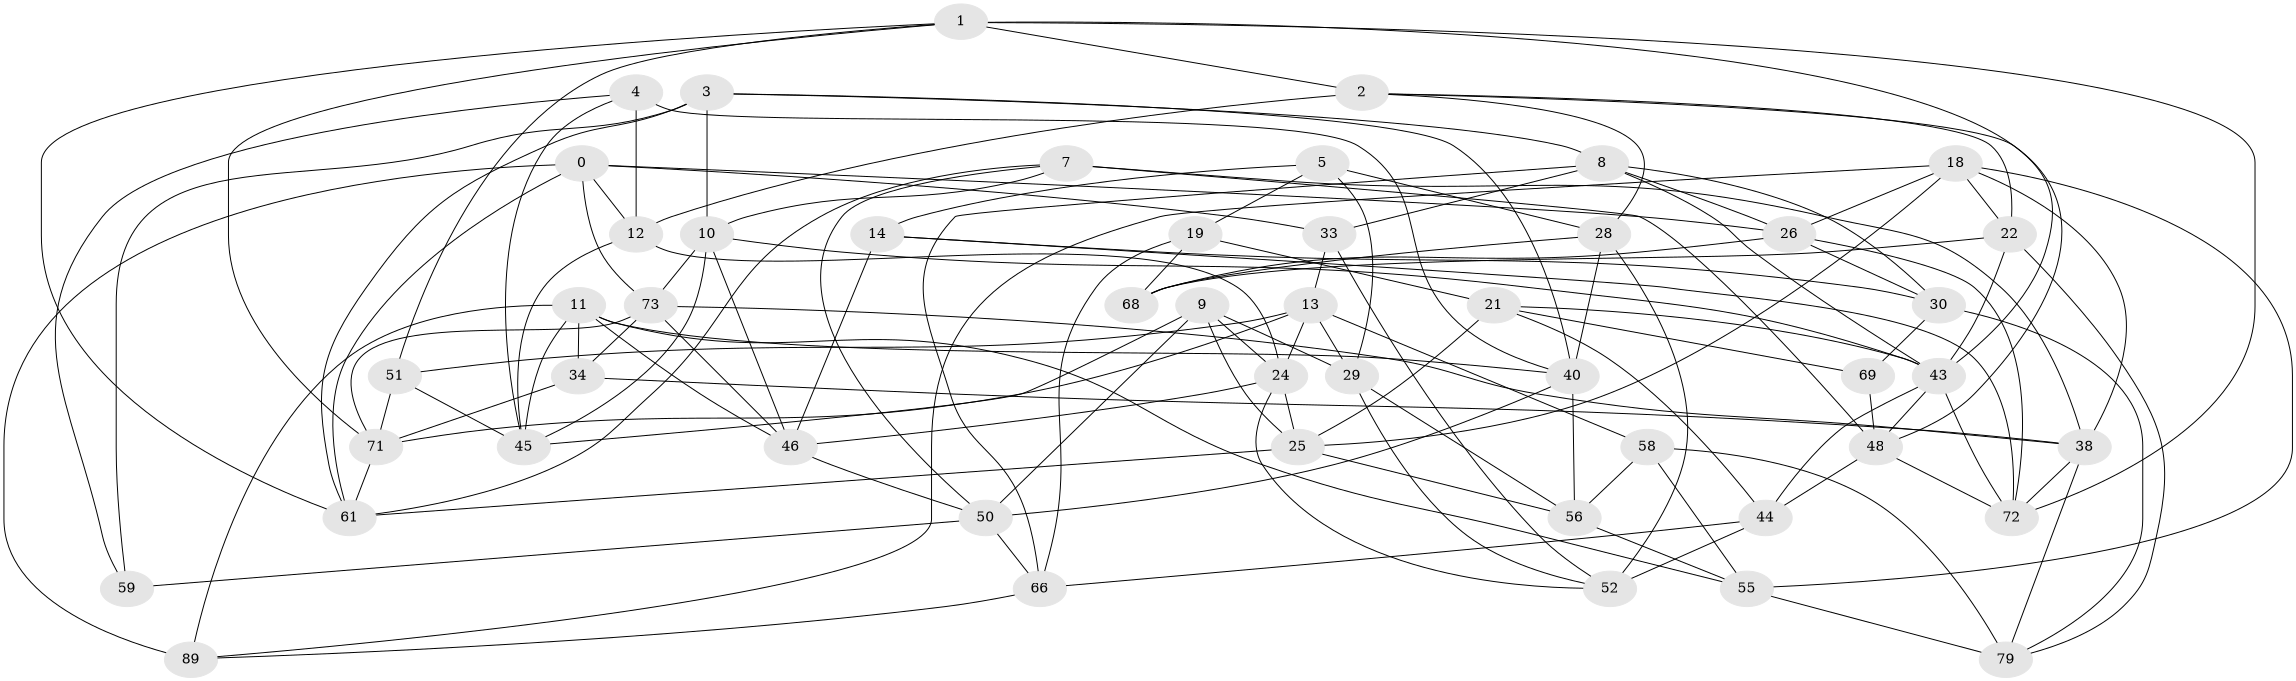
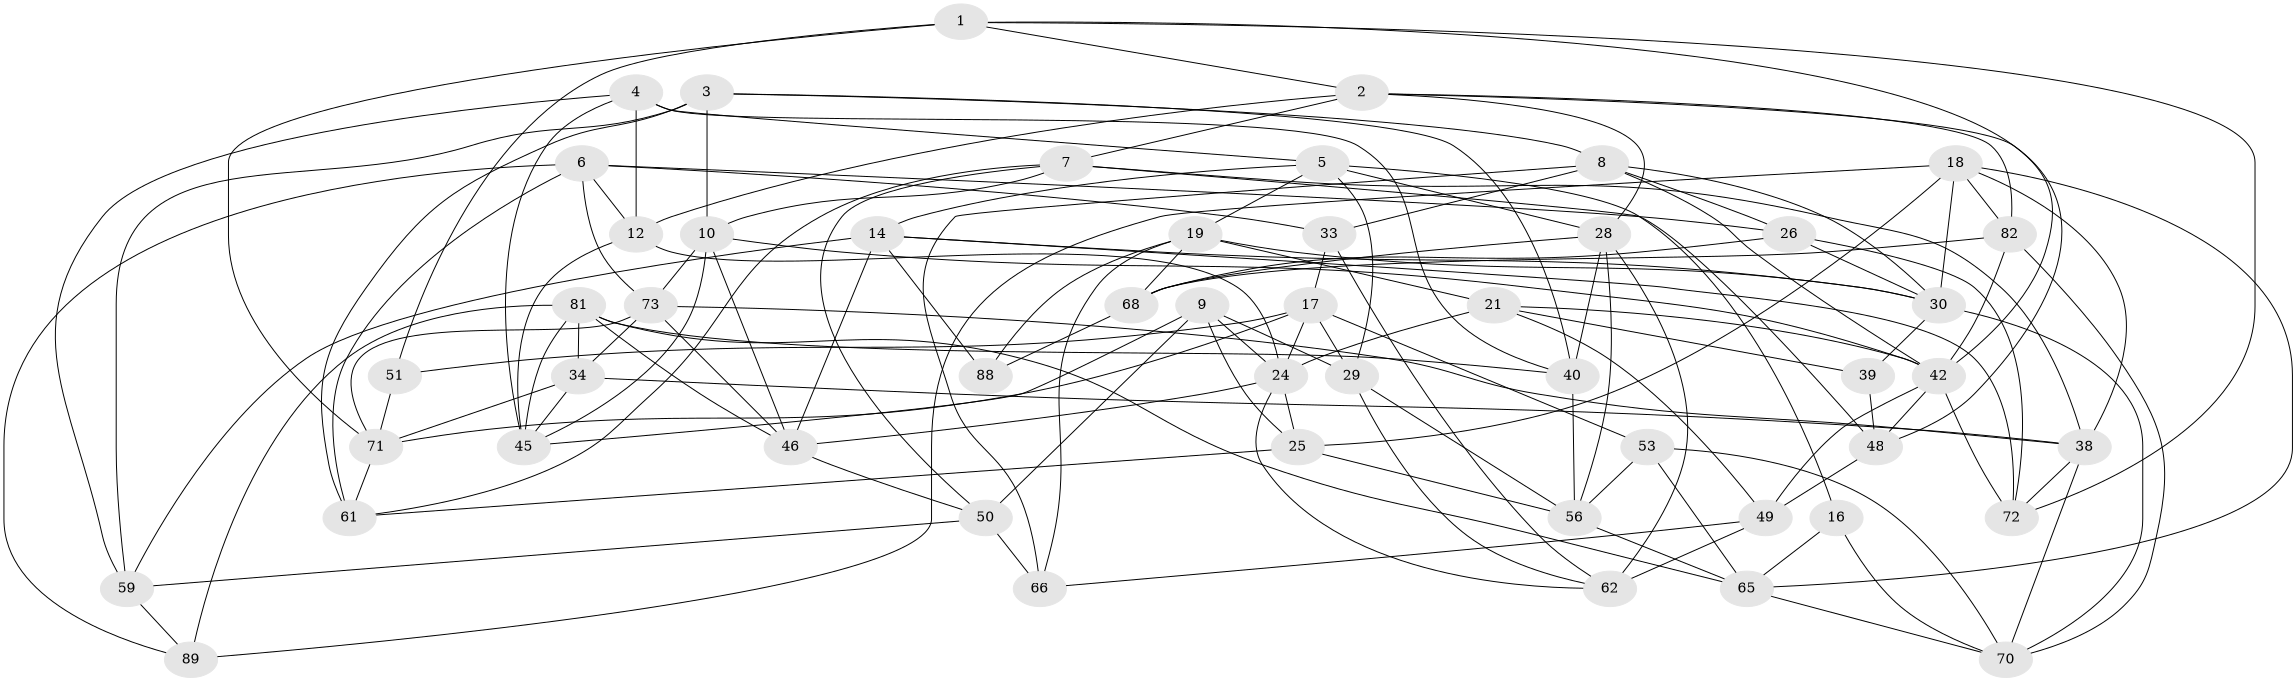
(235, 89) -> none
none -> (1202, 131)
none -> (976, 136)
(582, 163) -> (582, 163)
(1872, 199) -> (1947, 234)
(2010, 234) -> (2010, 234)
none -> (1568, 268)
(579, 305) -> (579, 305)
(1311, 305) -> (1311, 305)
none -> (439, 309)
none -> (986, 376)
(1868, 376) -> (1868, 376)
(1939, 376) -> (1939, 376)
none -> (1610, 378)
(1402, 383) -> (1397, 332)
(457, 410) -> (551, 412)
(1647, 447) -> (1647, 447)
(1315, 469) -> none
(1944, 482) -> none
(1766, 518) -> (1766, 518)
none -> (1837, 518)
(1610, 589) -> (1610, 589)
(1747, 589) -> (1747, 589)
(617, 637) -> (159, 624)
(2006, 660) -> (2006, 660)
